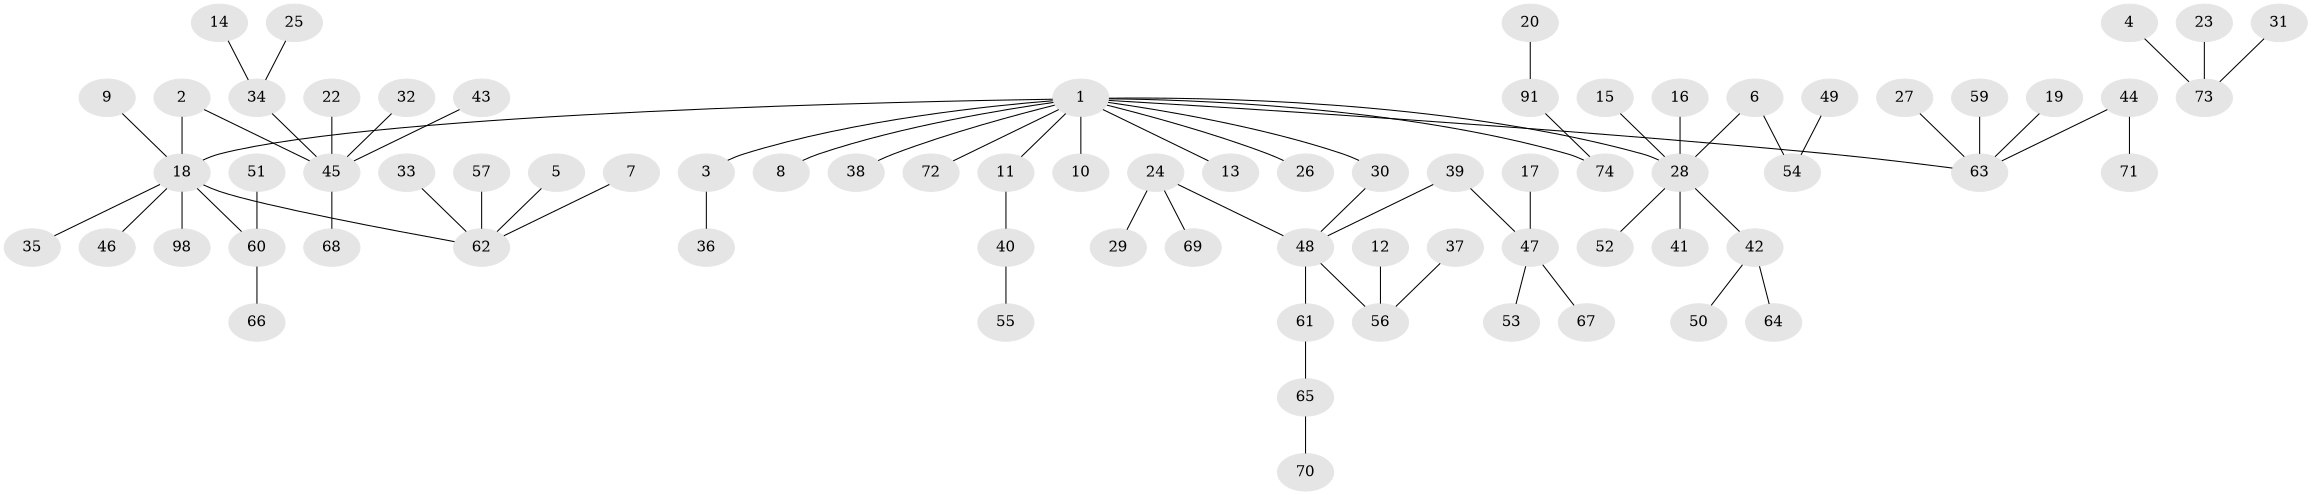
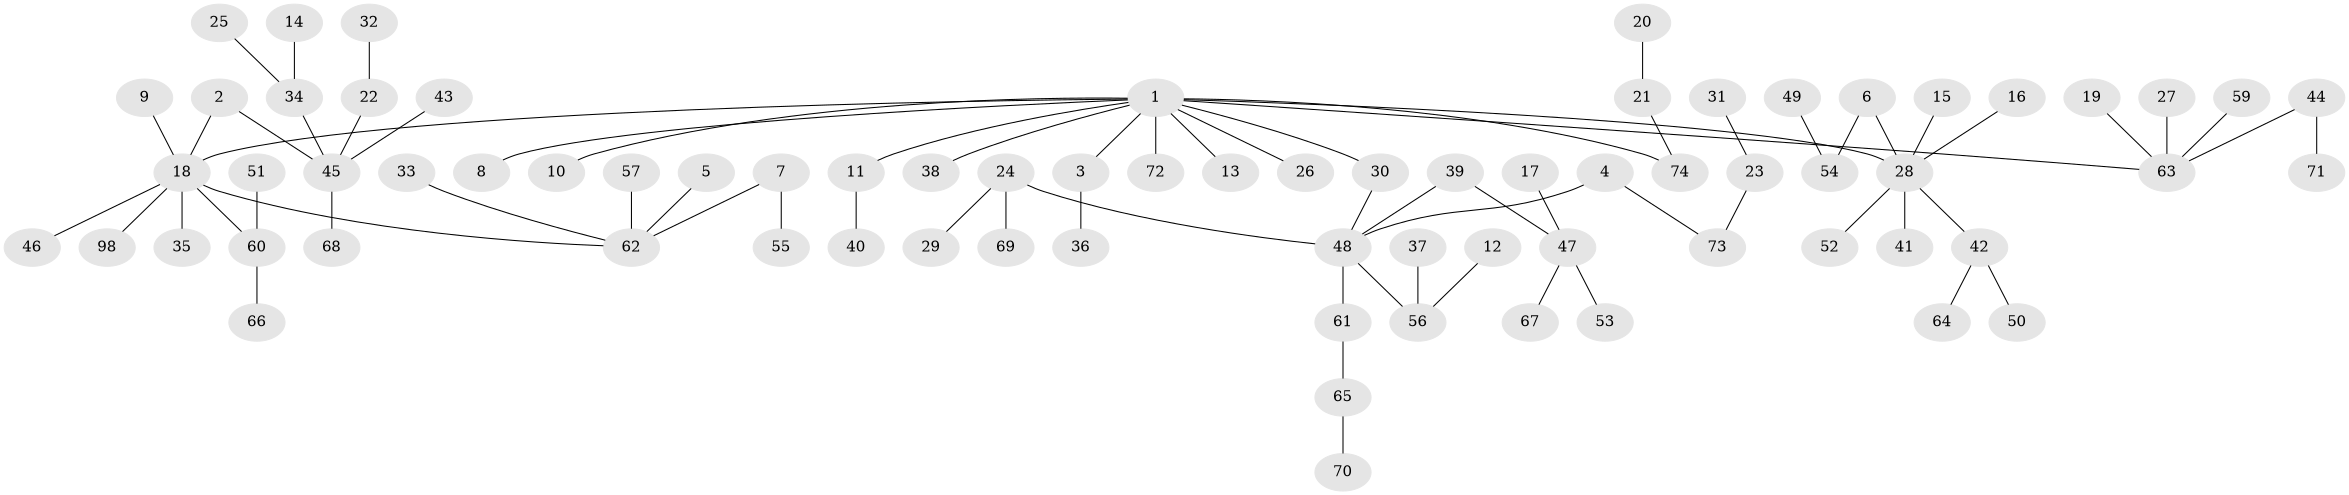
(2242, 60) -> (1731, 125)
(1530, 98) -> (1643, 98)
(366, 138) -> (369, 60)
none -> (1474, 210)
(1006, 285) -> (781, 210)
